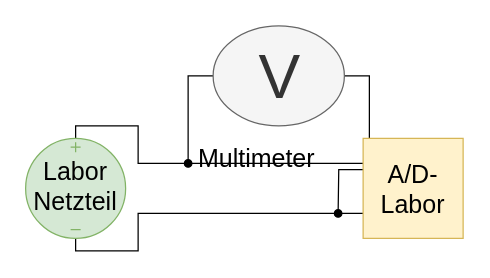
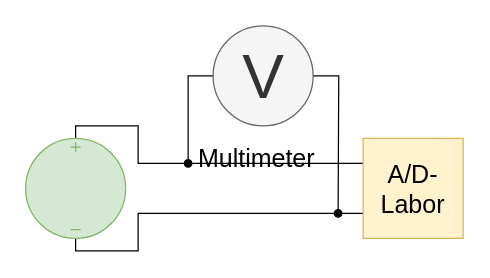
(279, 76) -> (263, 76)
(76, 186) -> none
